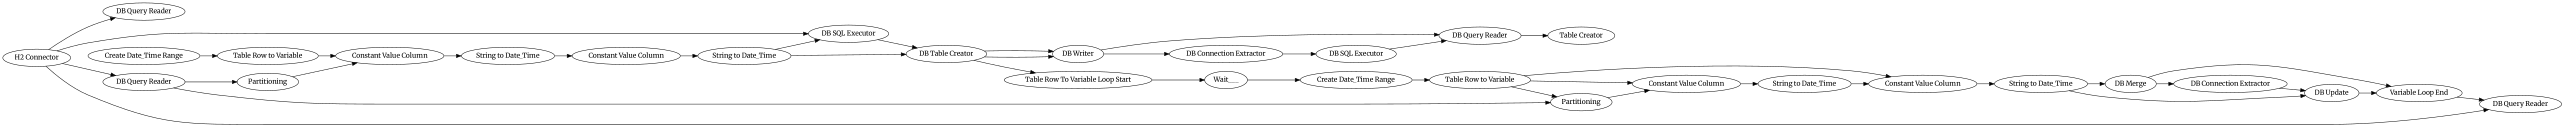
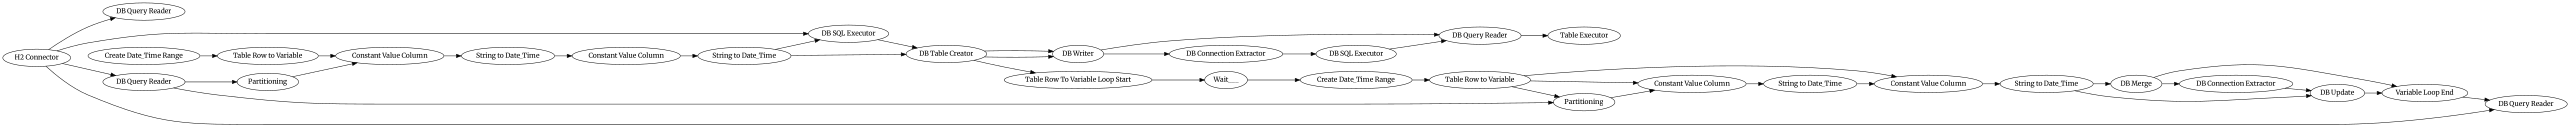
(1581, 36) -> (1584, 36)
